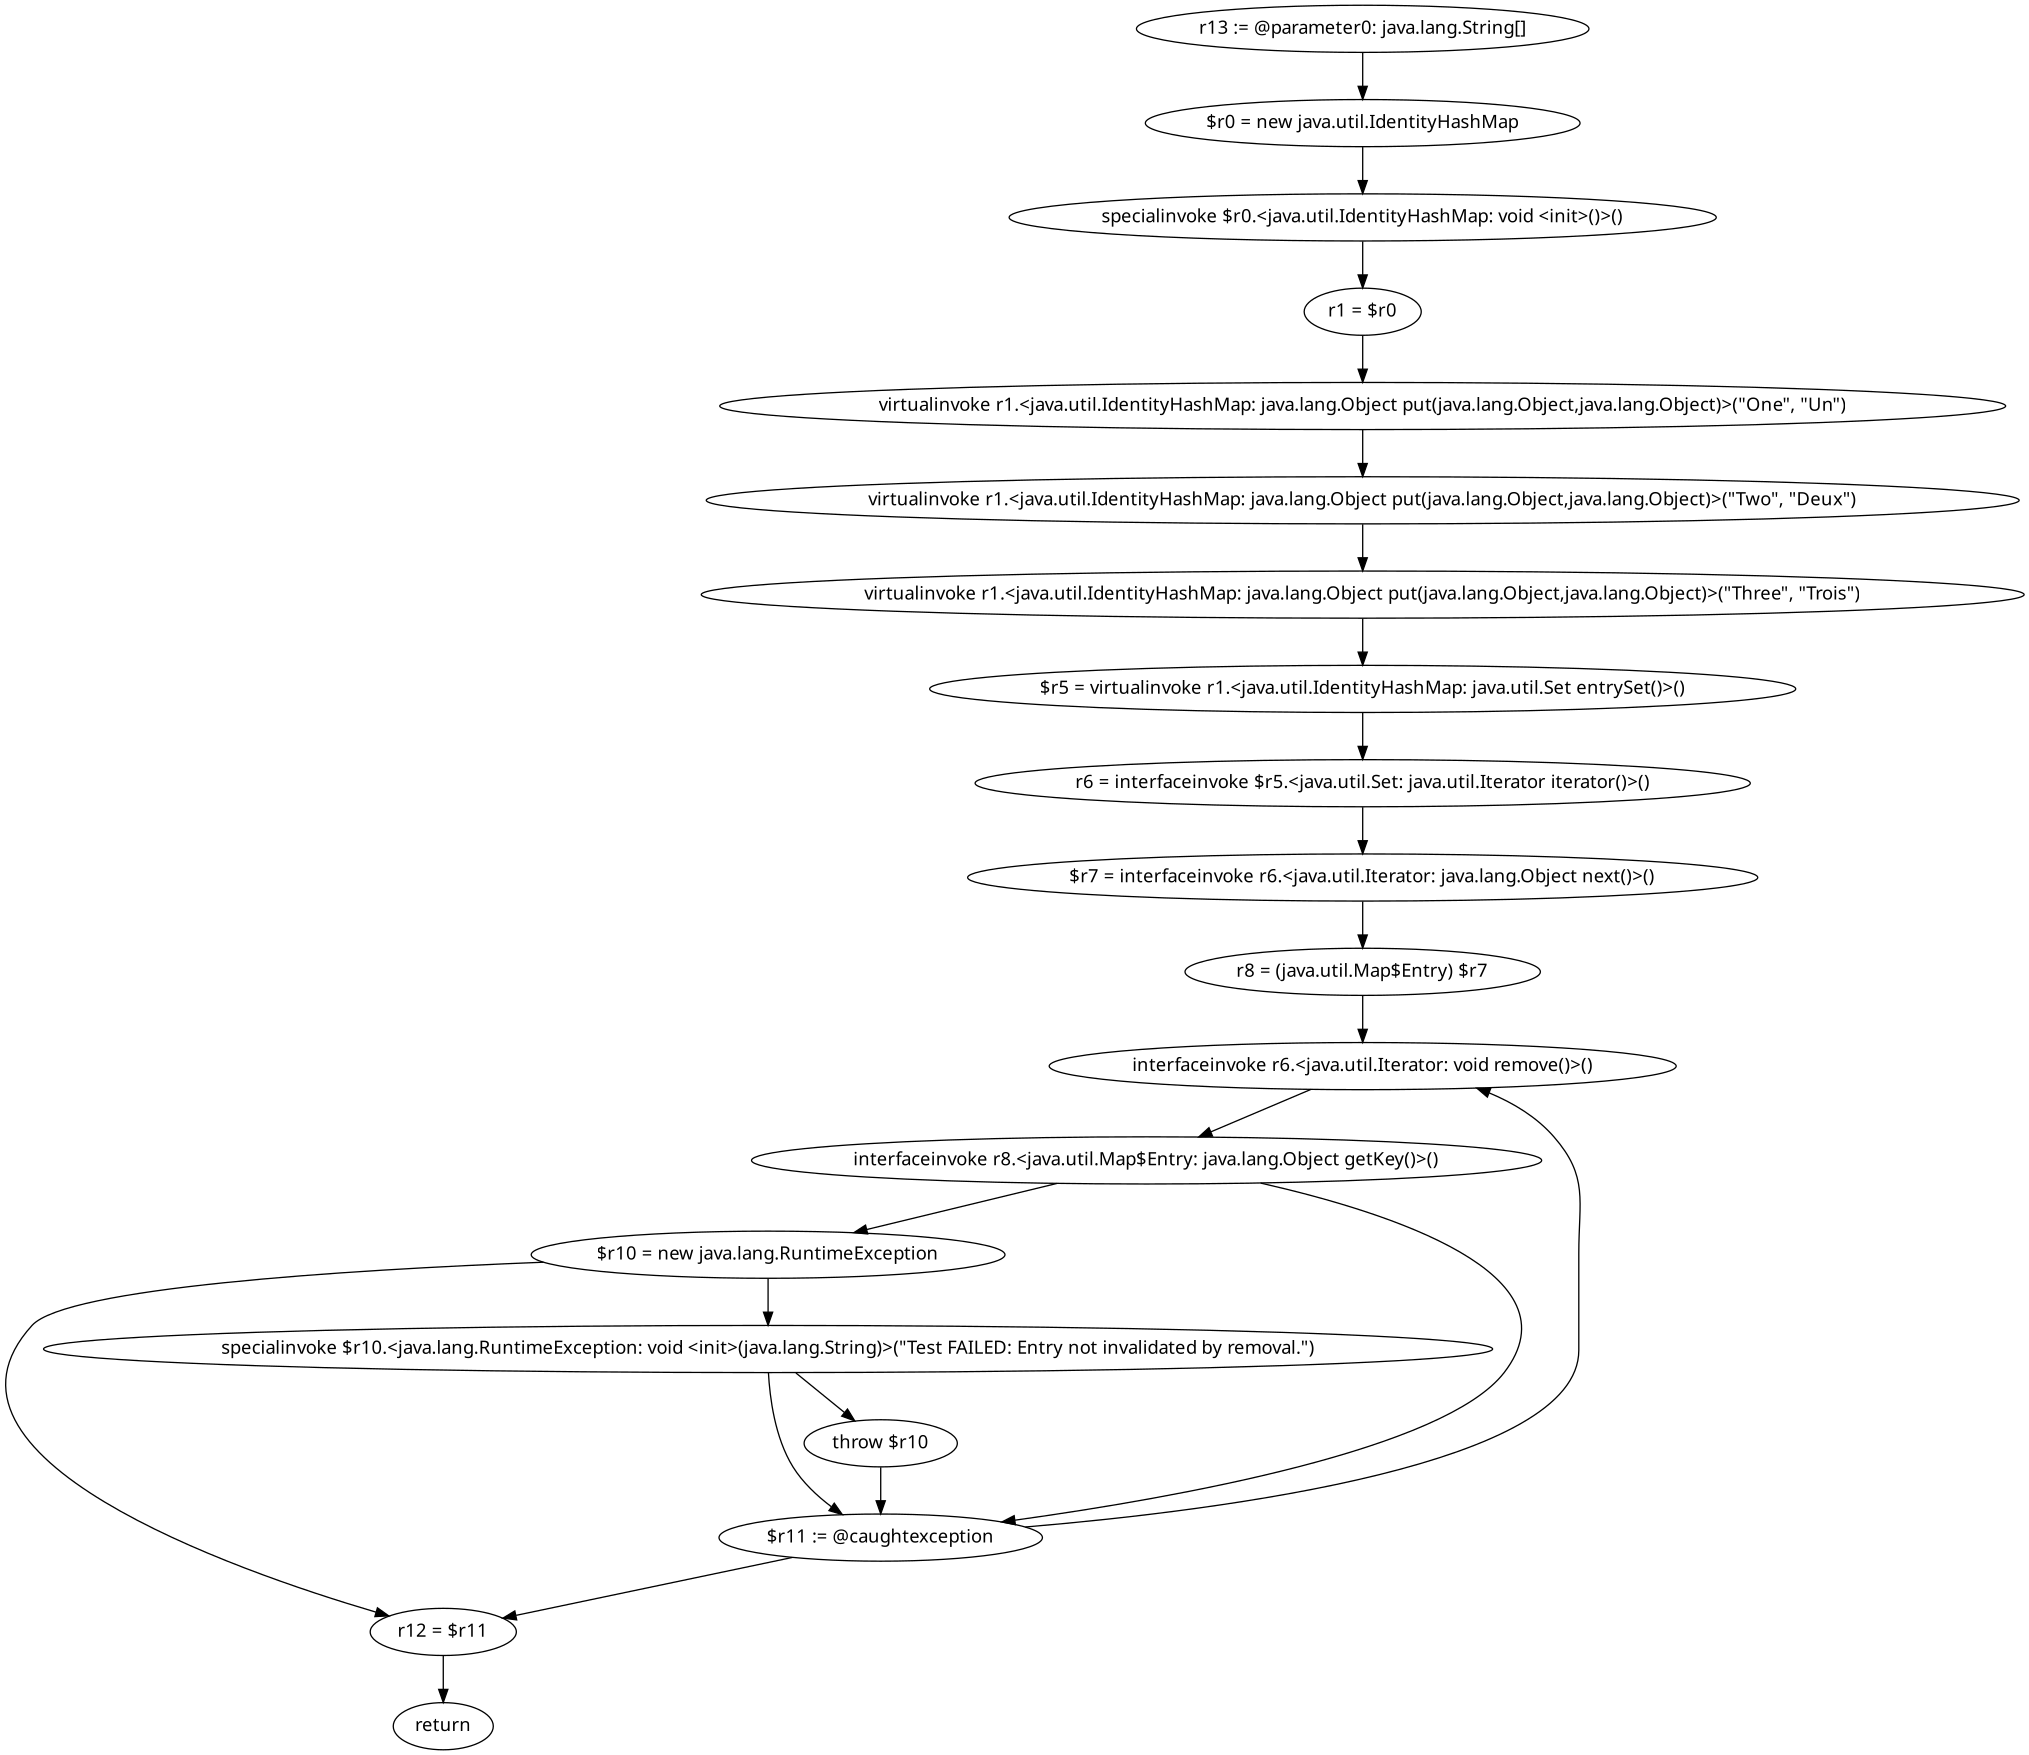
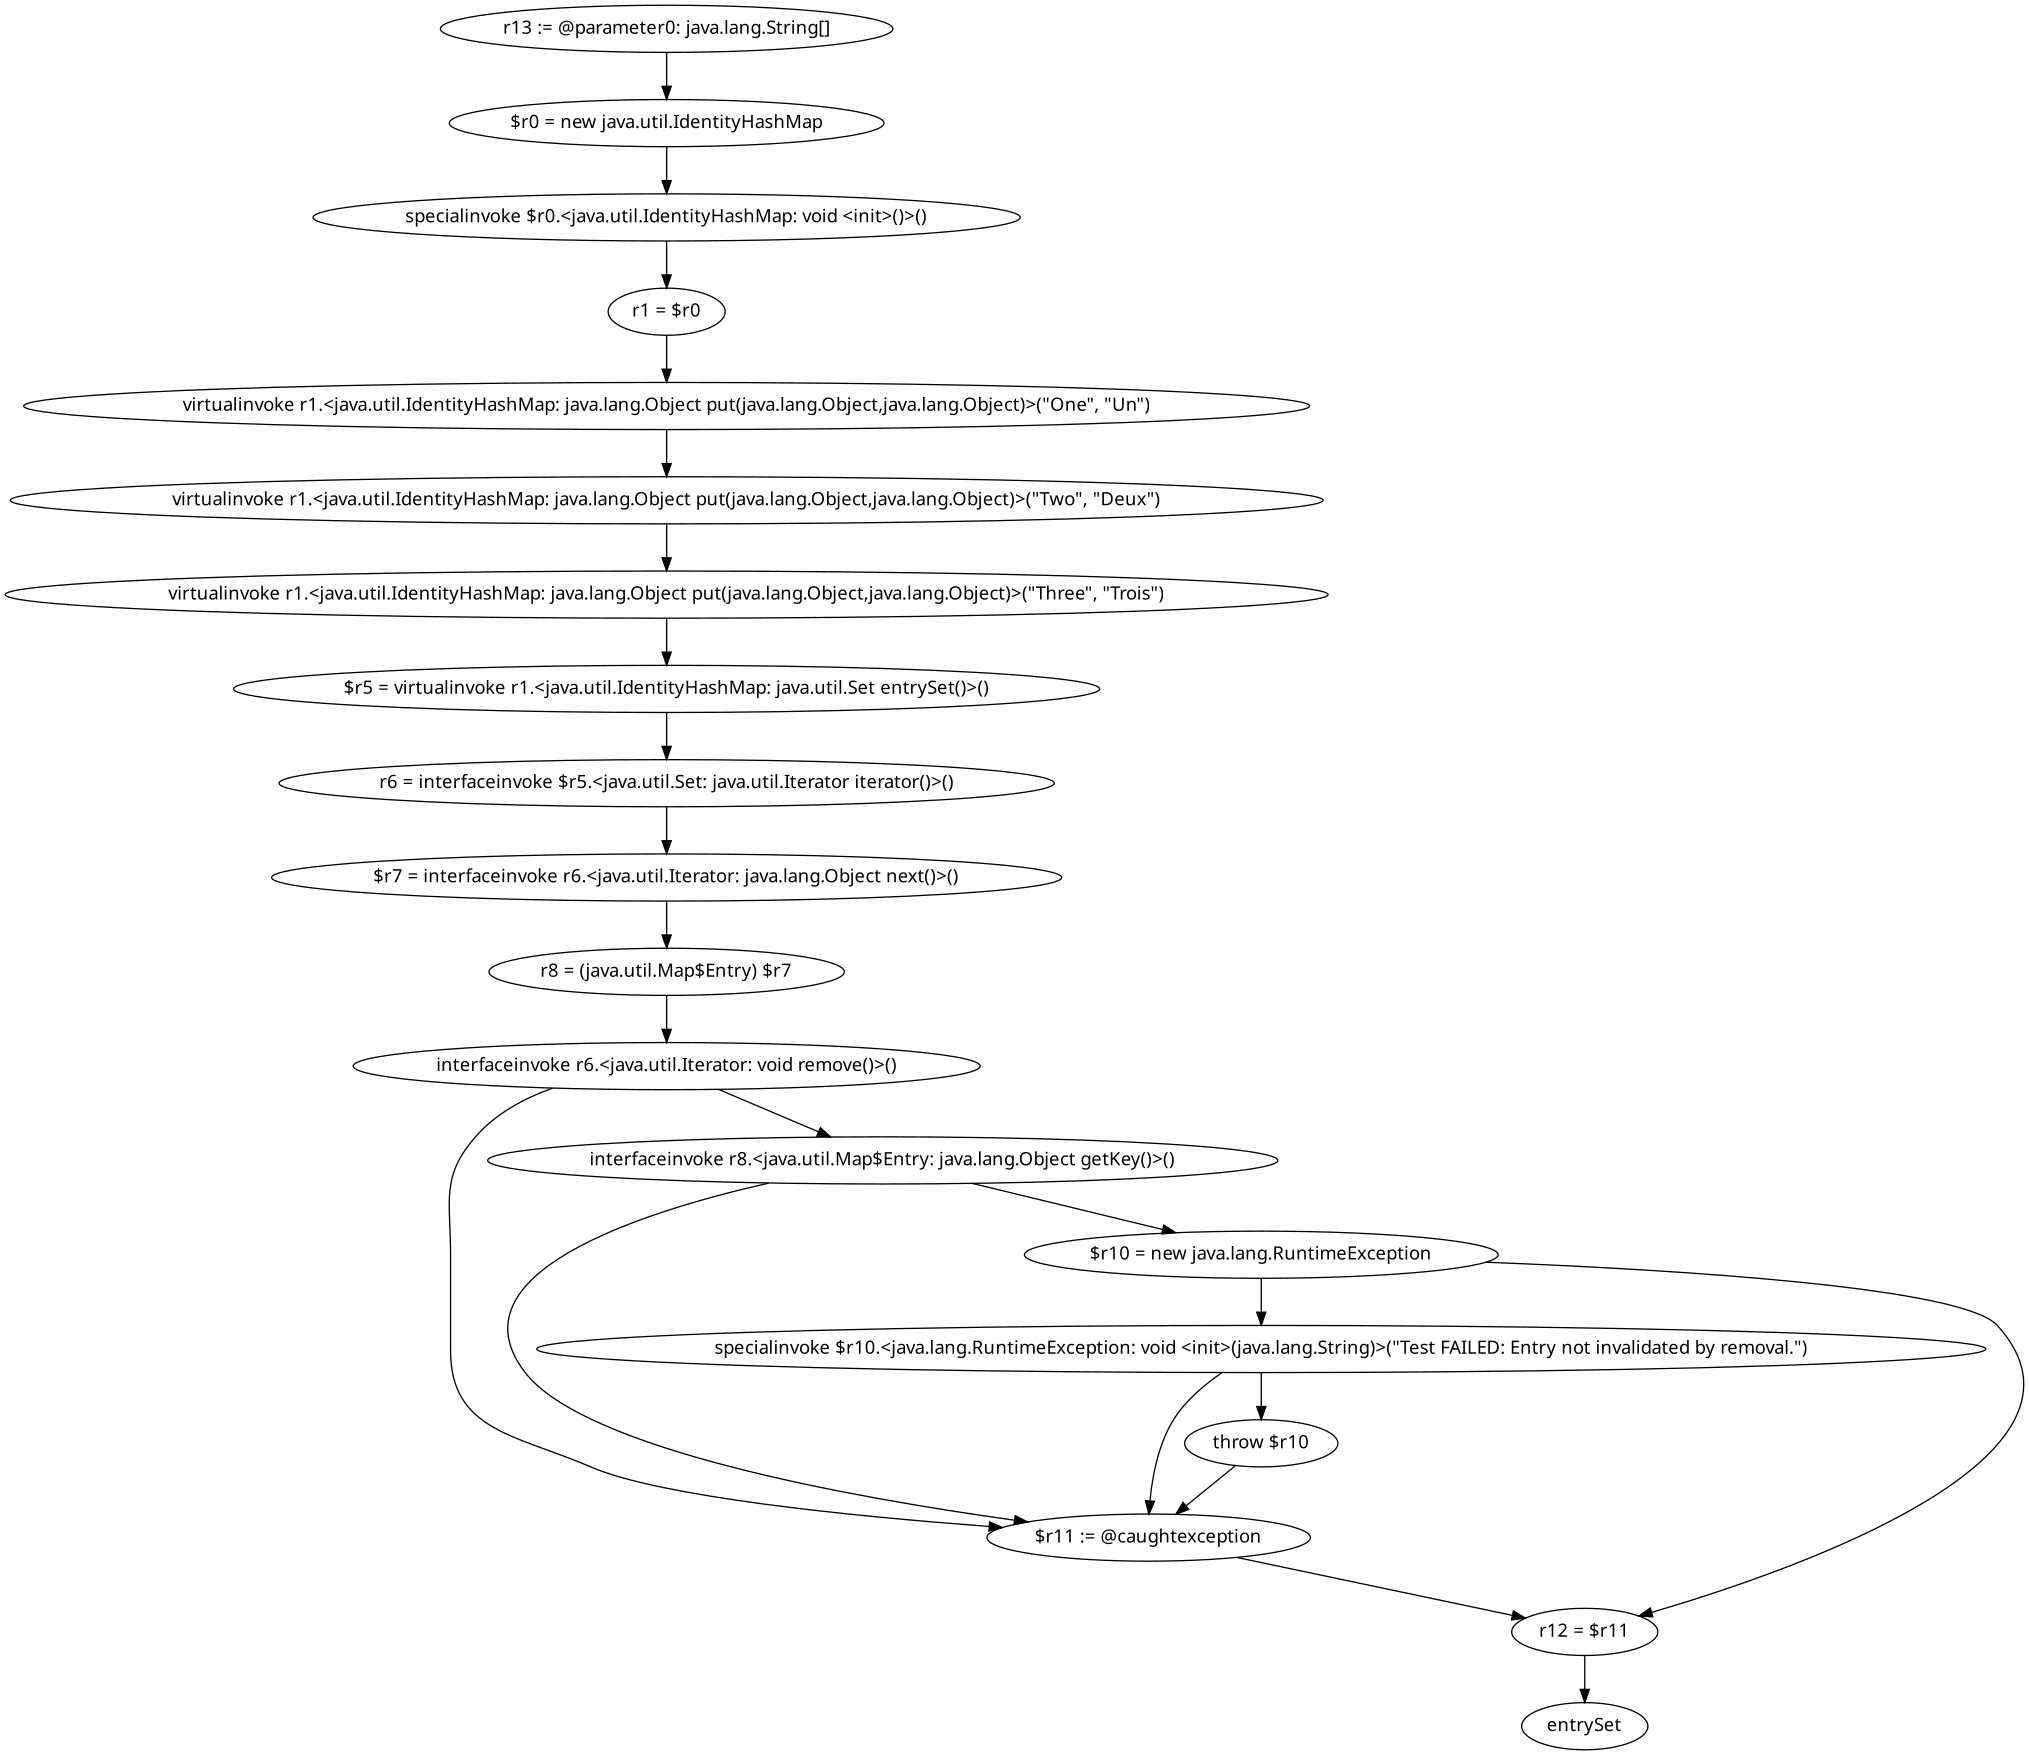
(1469, 1446) -> (541, 1448)
(443, 1726) -> (1585, 1726)
